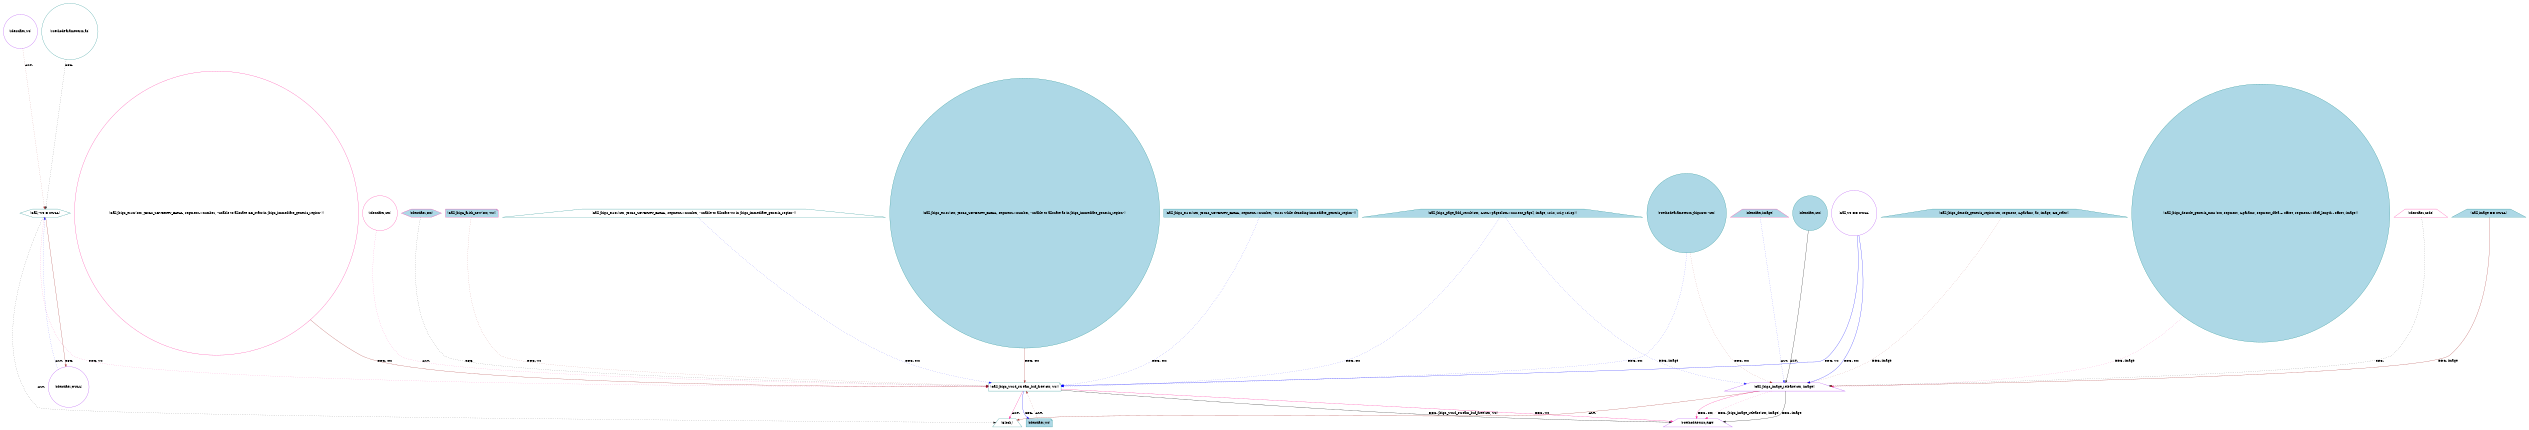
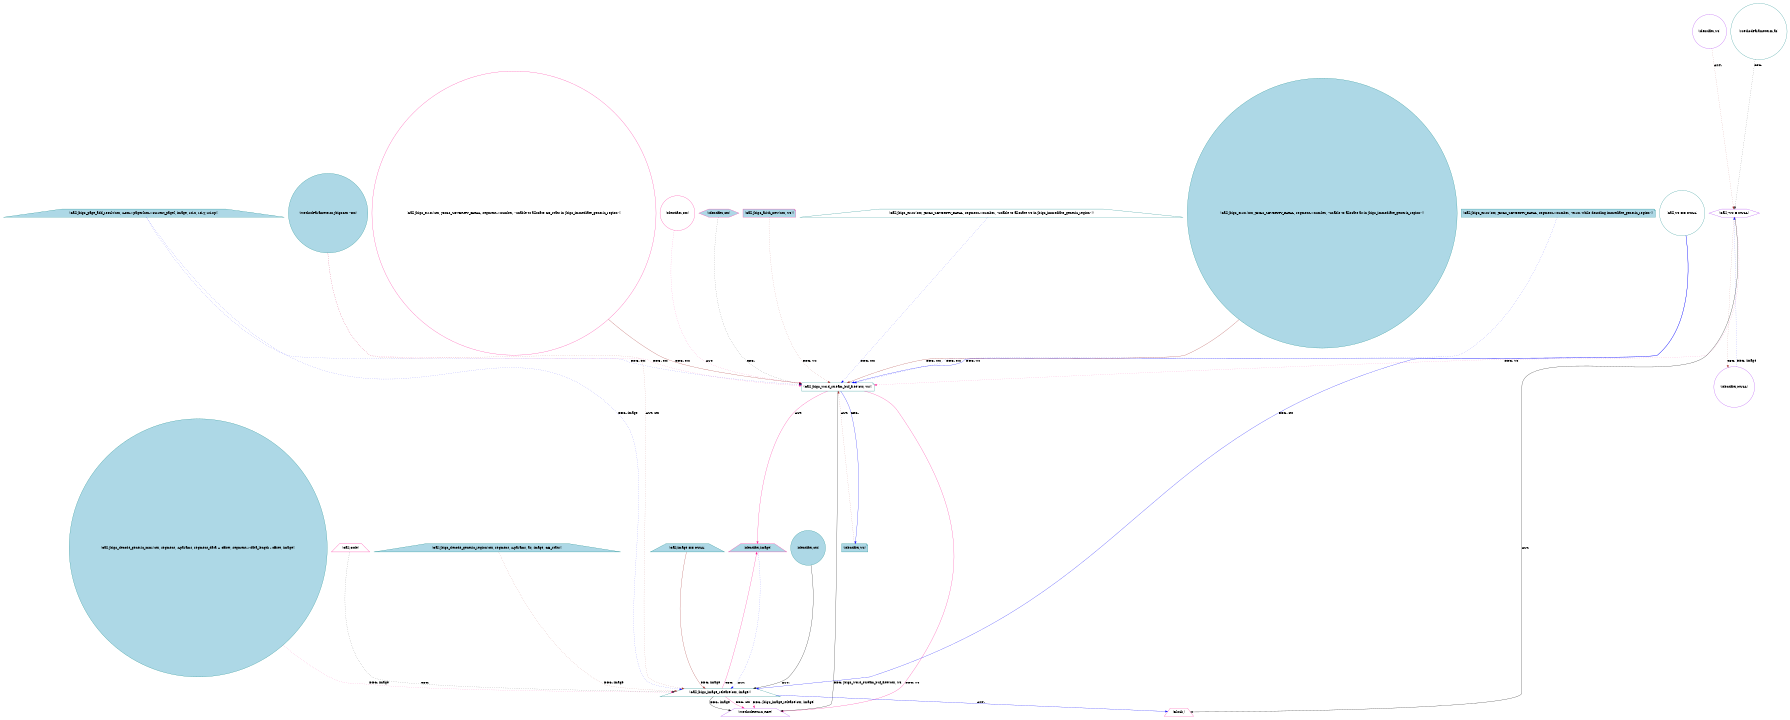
(45, 213) -> (1734, 213)
(1854, 213) -> (1682, 213)
(2421, 213) -> (351, 548)
(56, 291) -> (1730, 291)
(60, 361) -> (1747, 361)
(1742, 361) -> (653, 413)
(1446, 374) -> (625, 359)
(1785, 387) -> (720, 693)
(1017, 404) -> (771, 455)
(1390, 416) -> (971, 703)
(415, 417) -> (1522, 535)
(1007, 423) -> (1179, 712)
none -> (742, 622)
